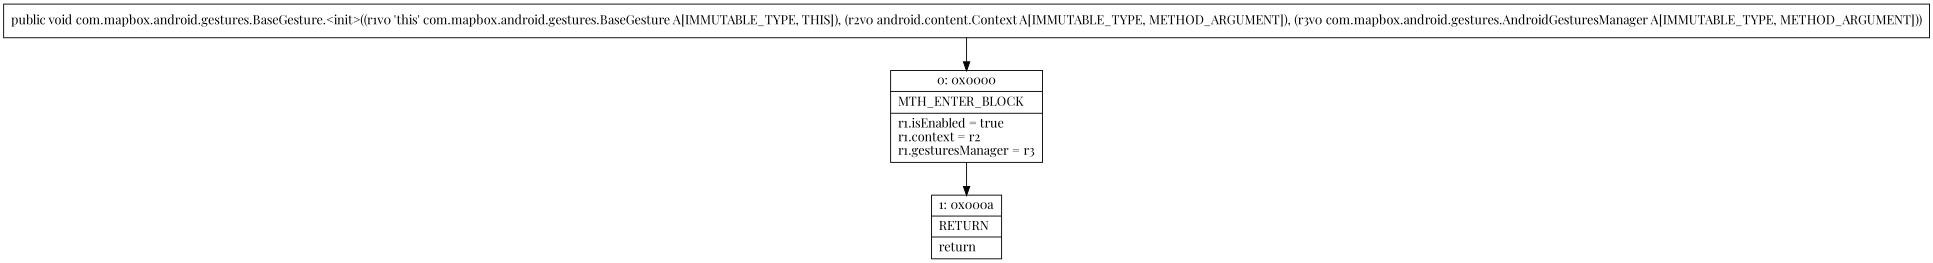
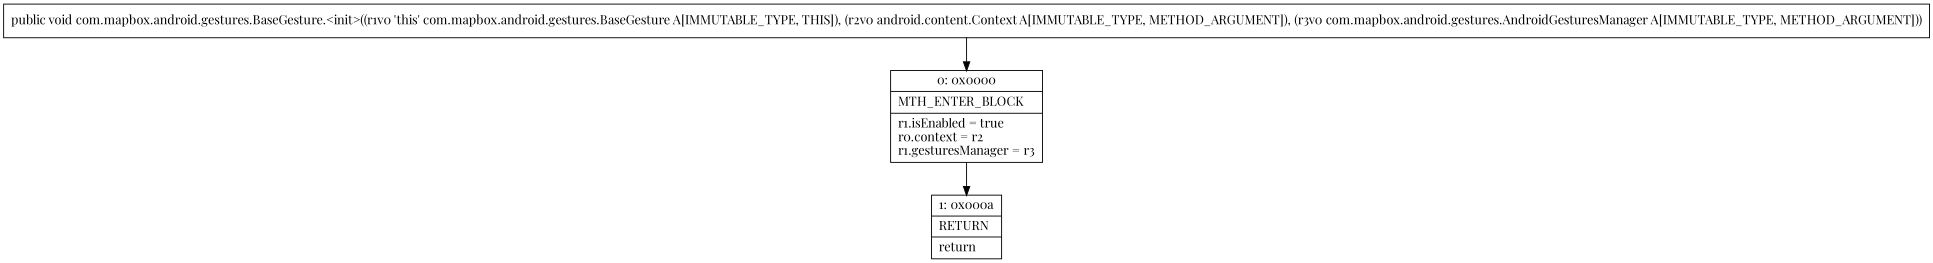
(939, 137) -> (941, 137)
